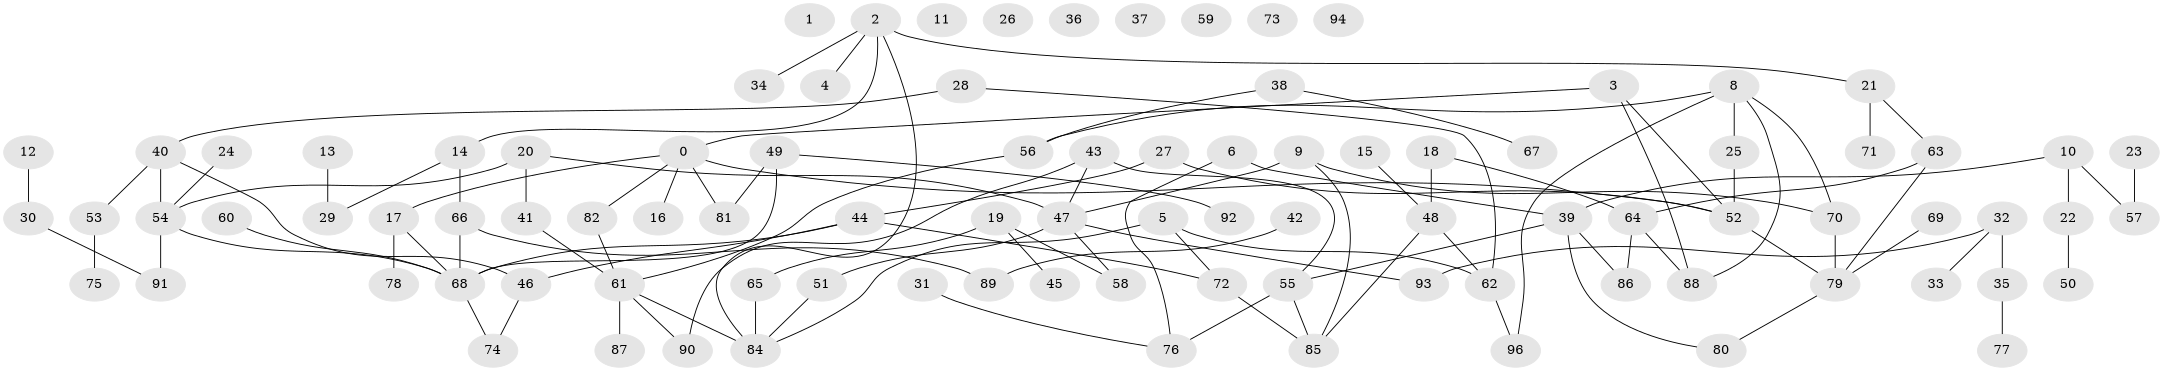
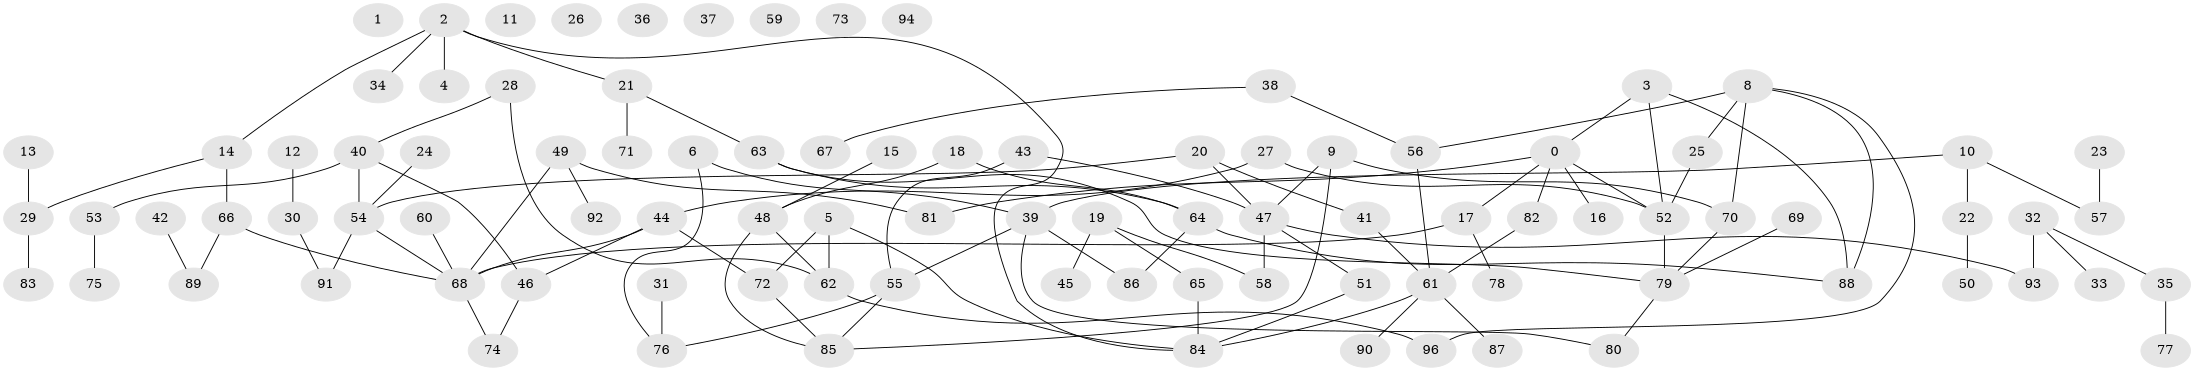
(866, 242) -> none
none -> (28, 285)
